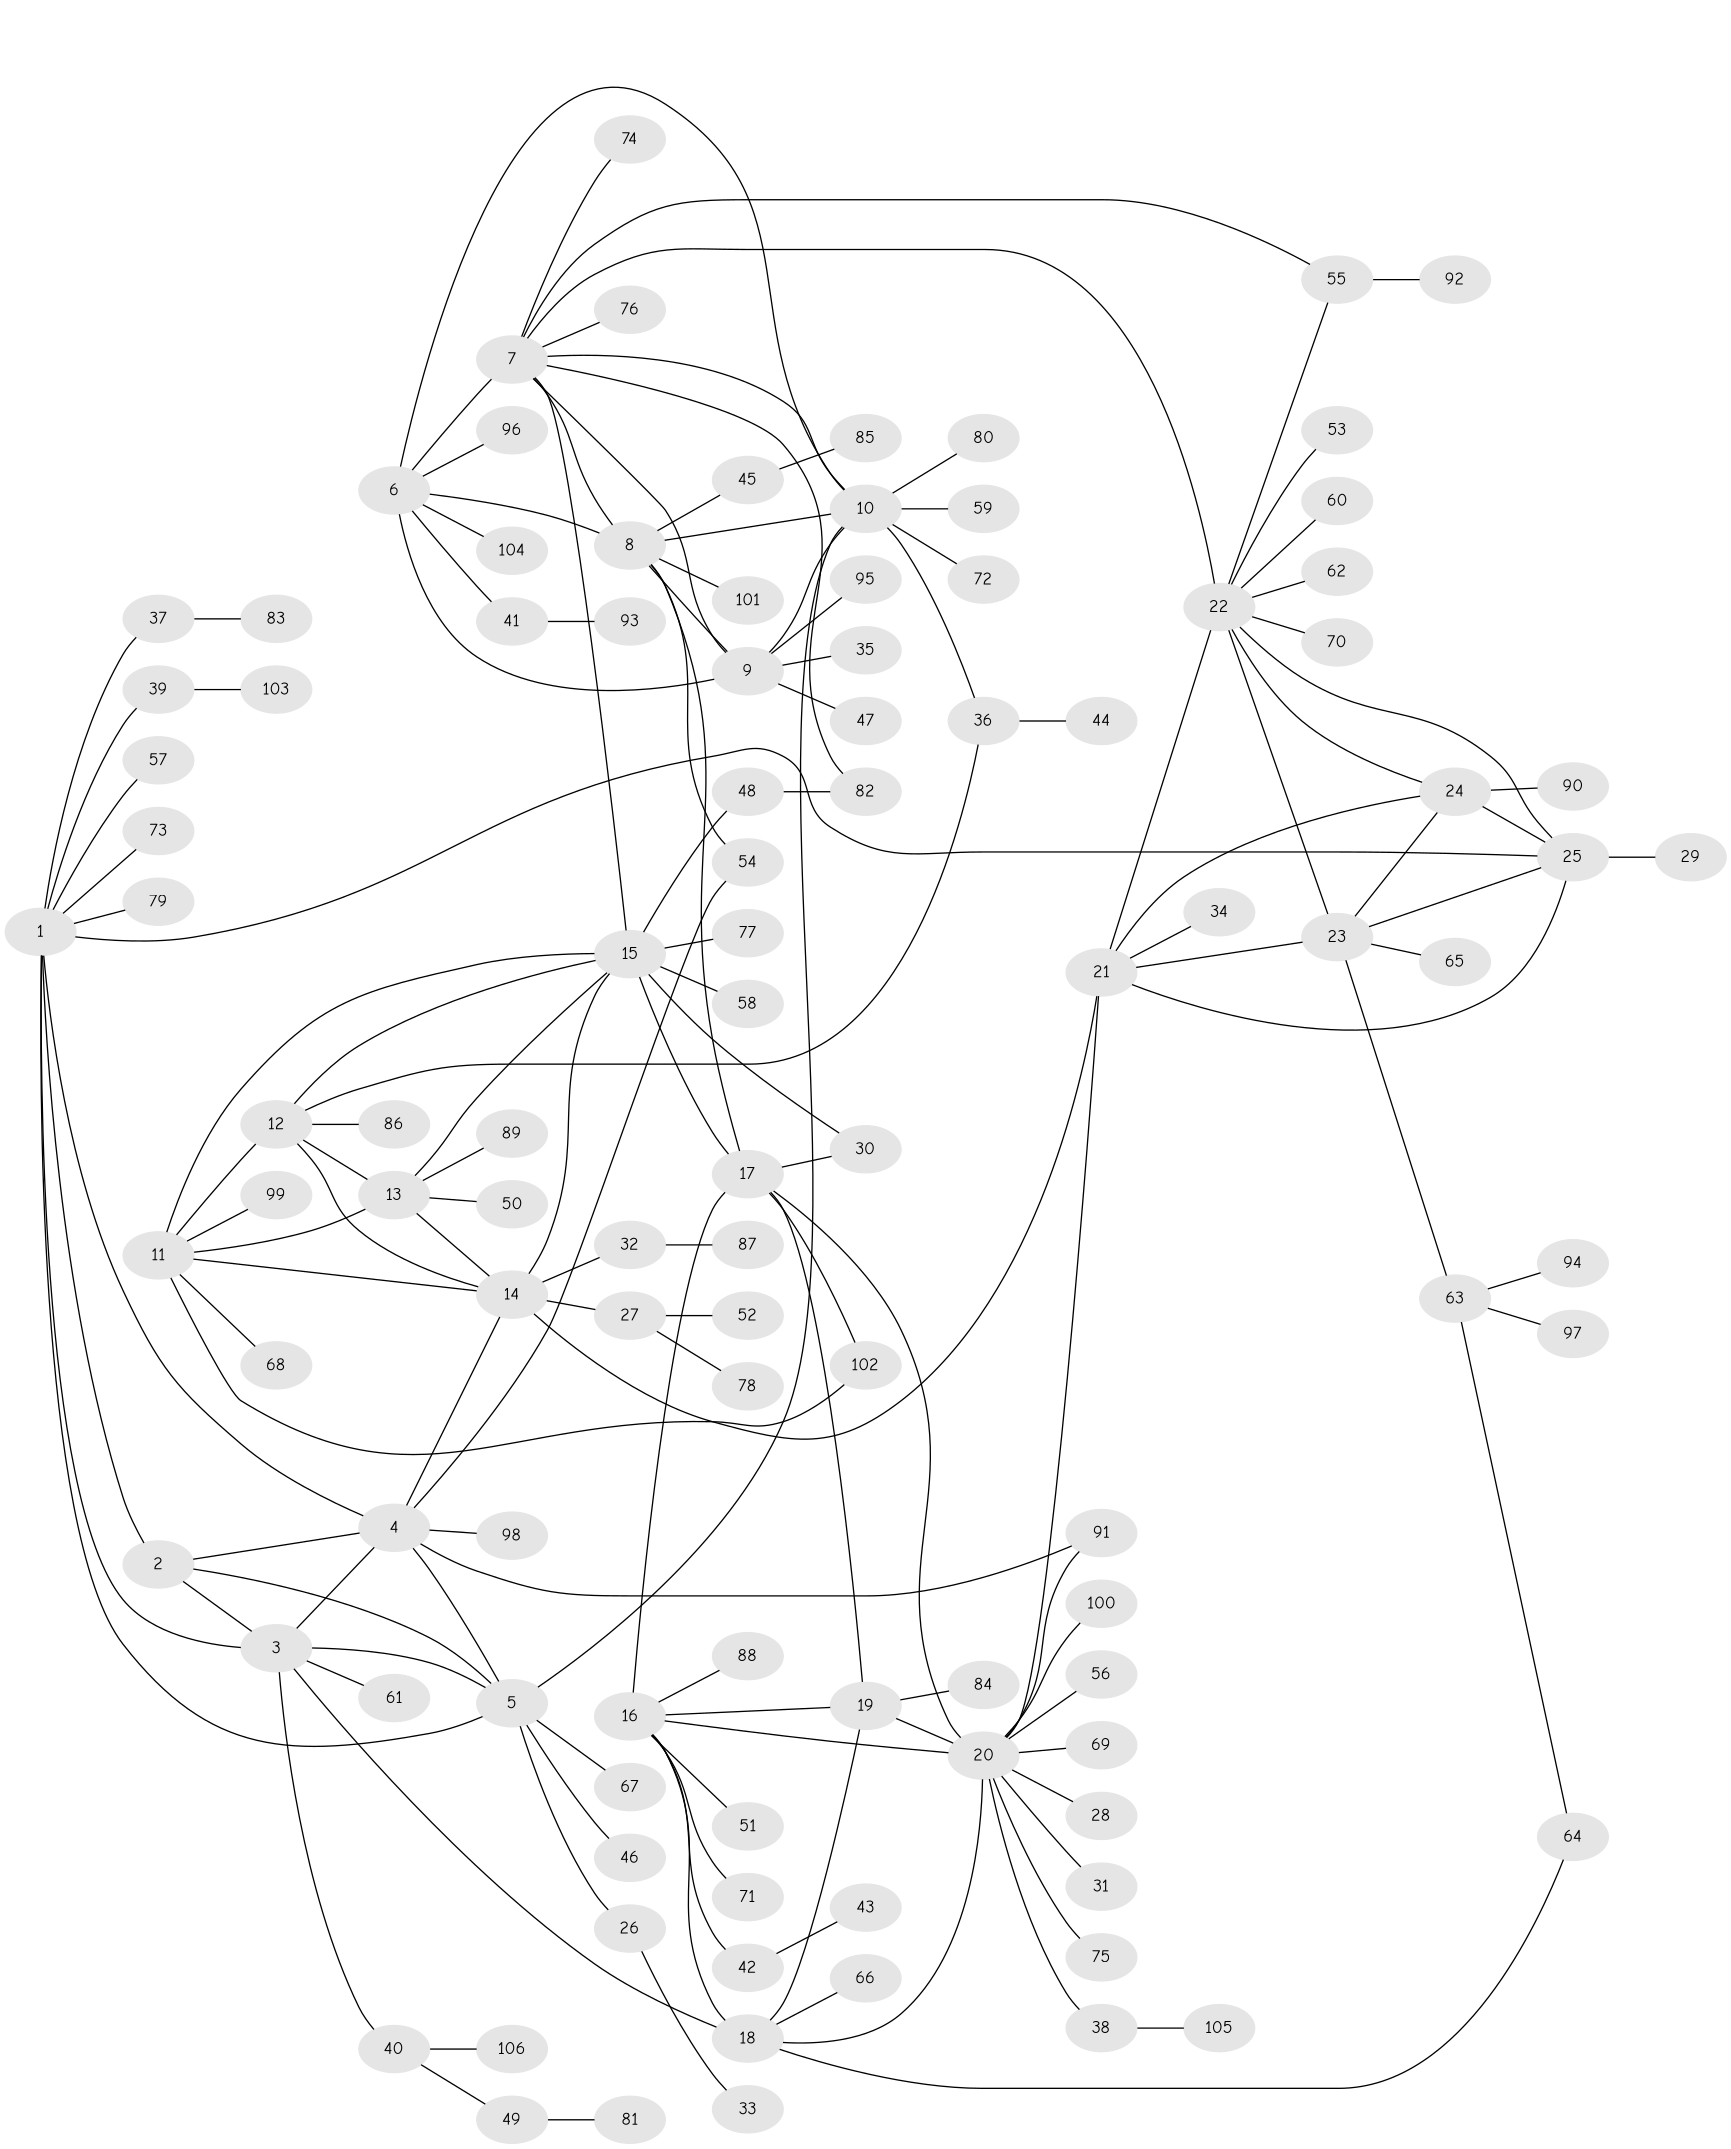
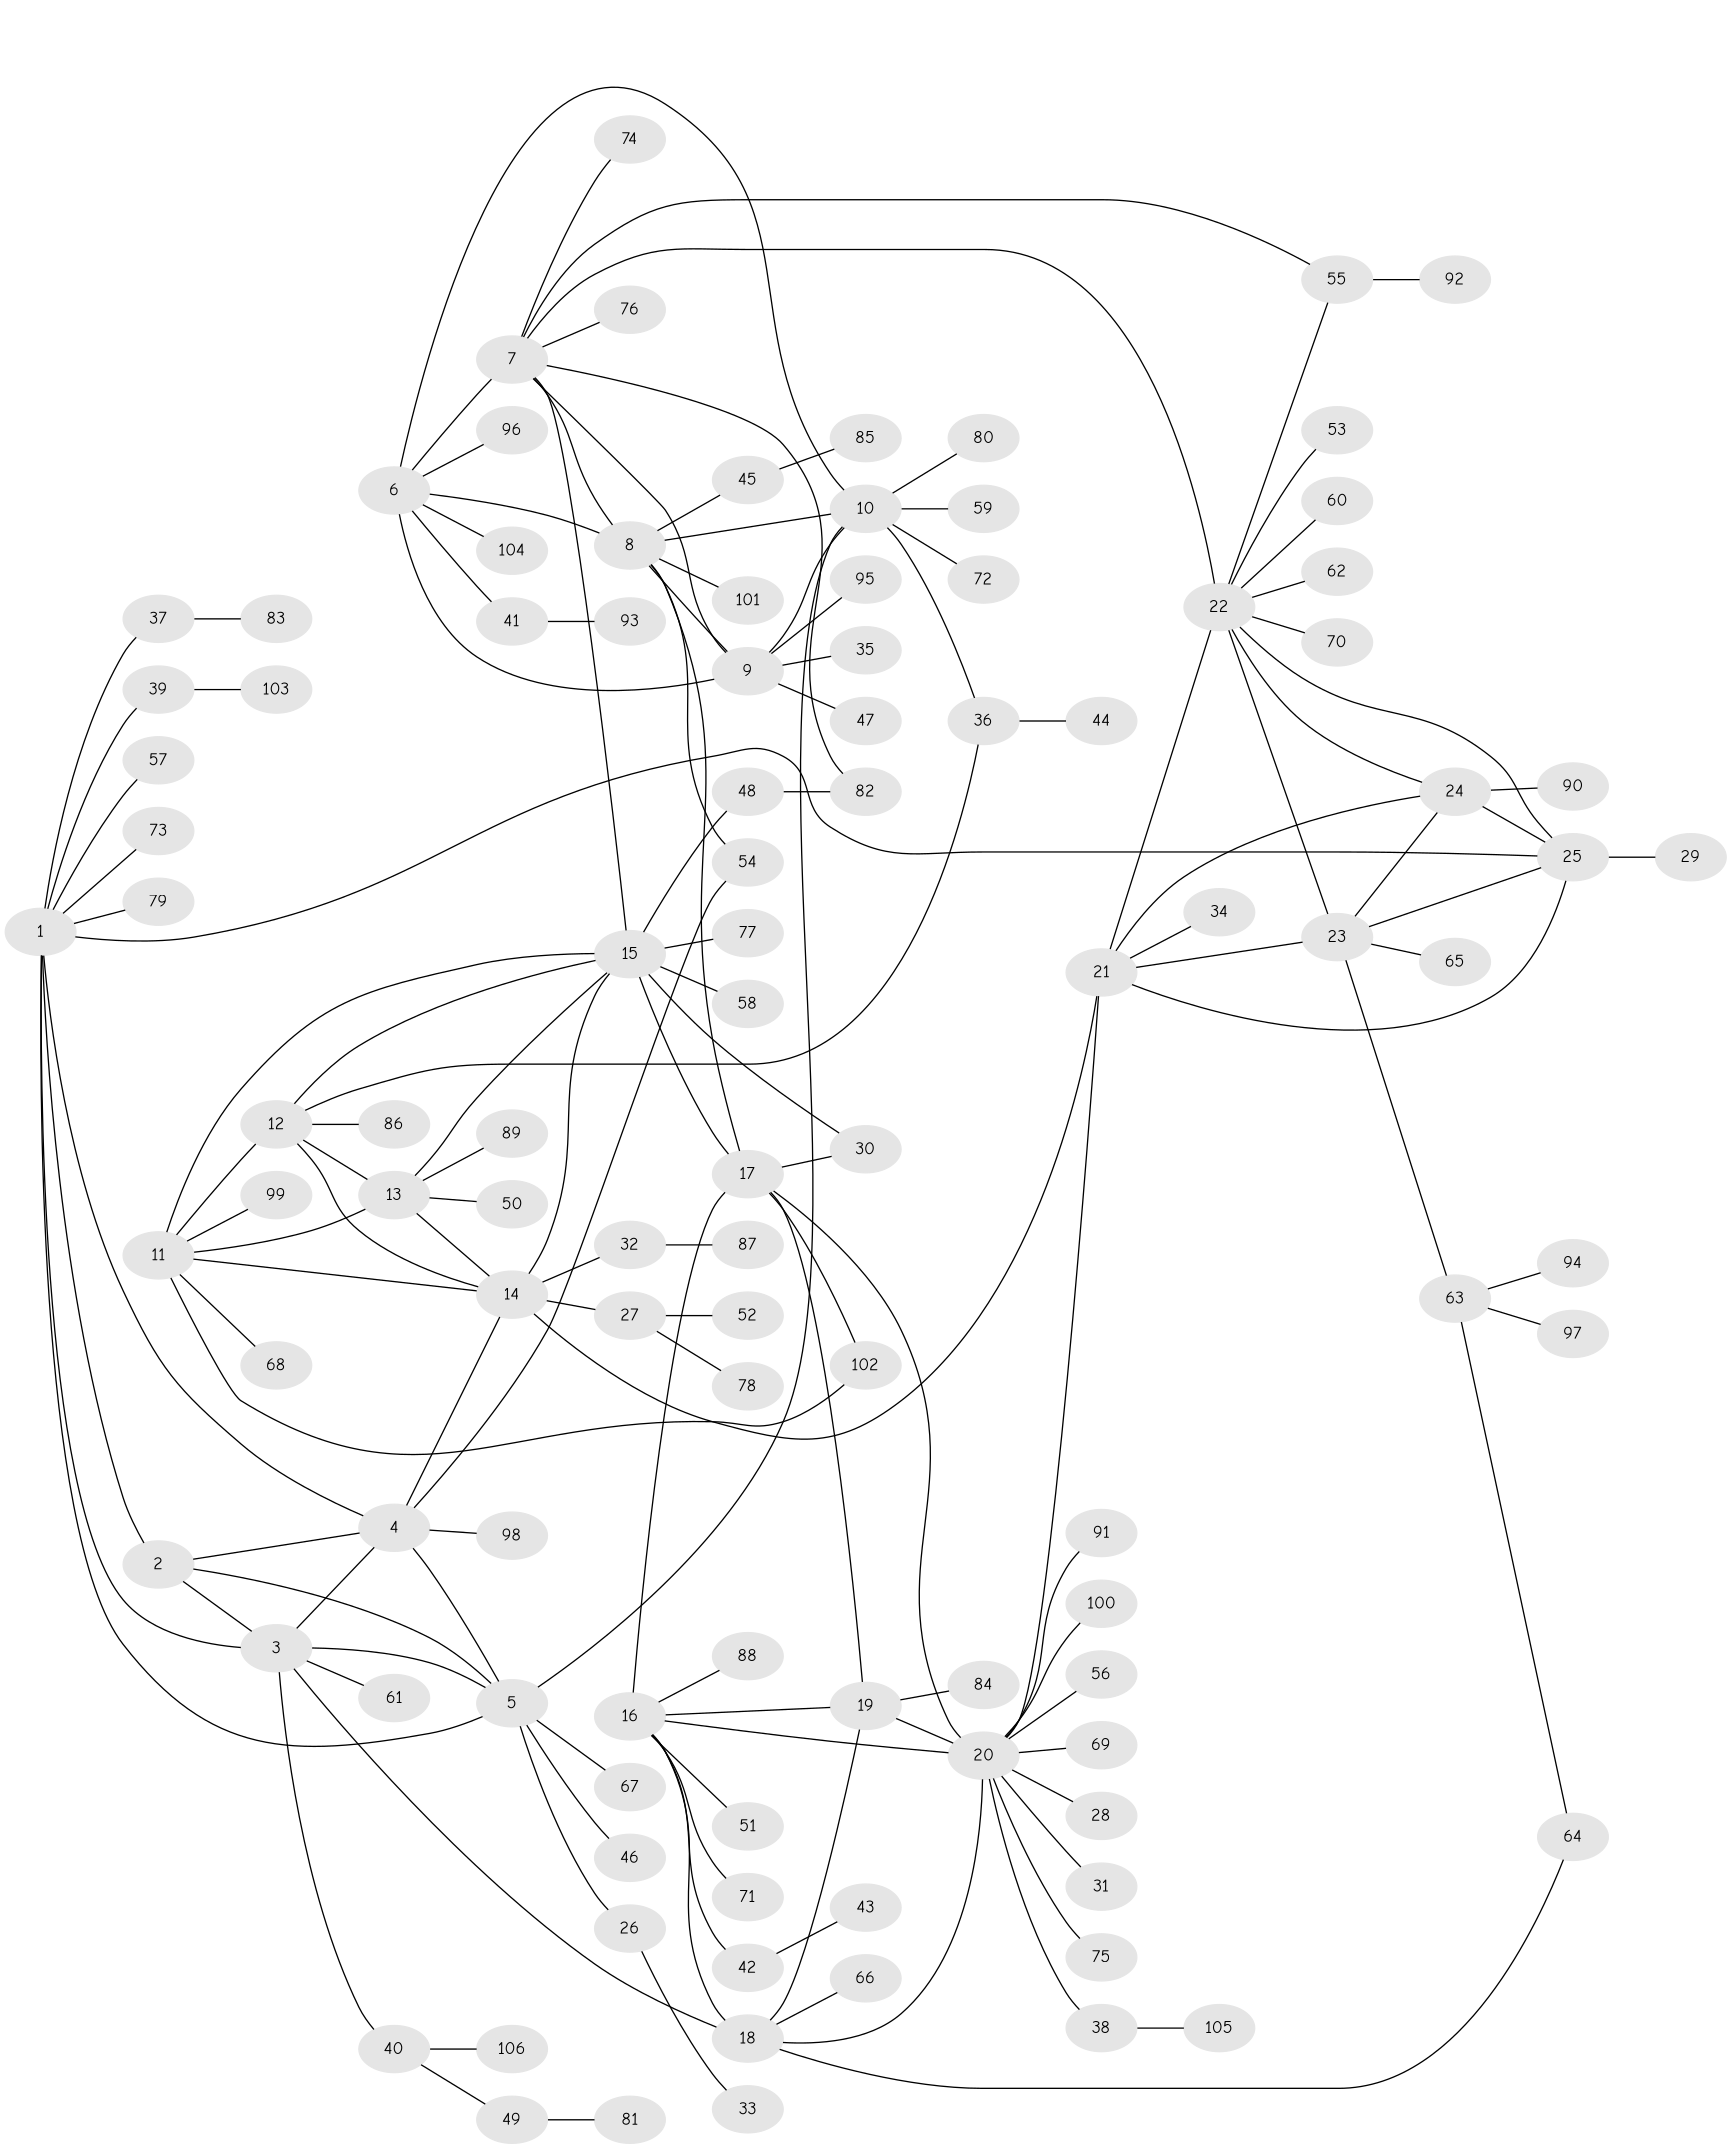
(722, 374) -> none
(745, 1596) -> none
